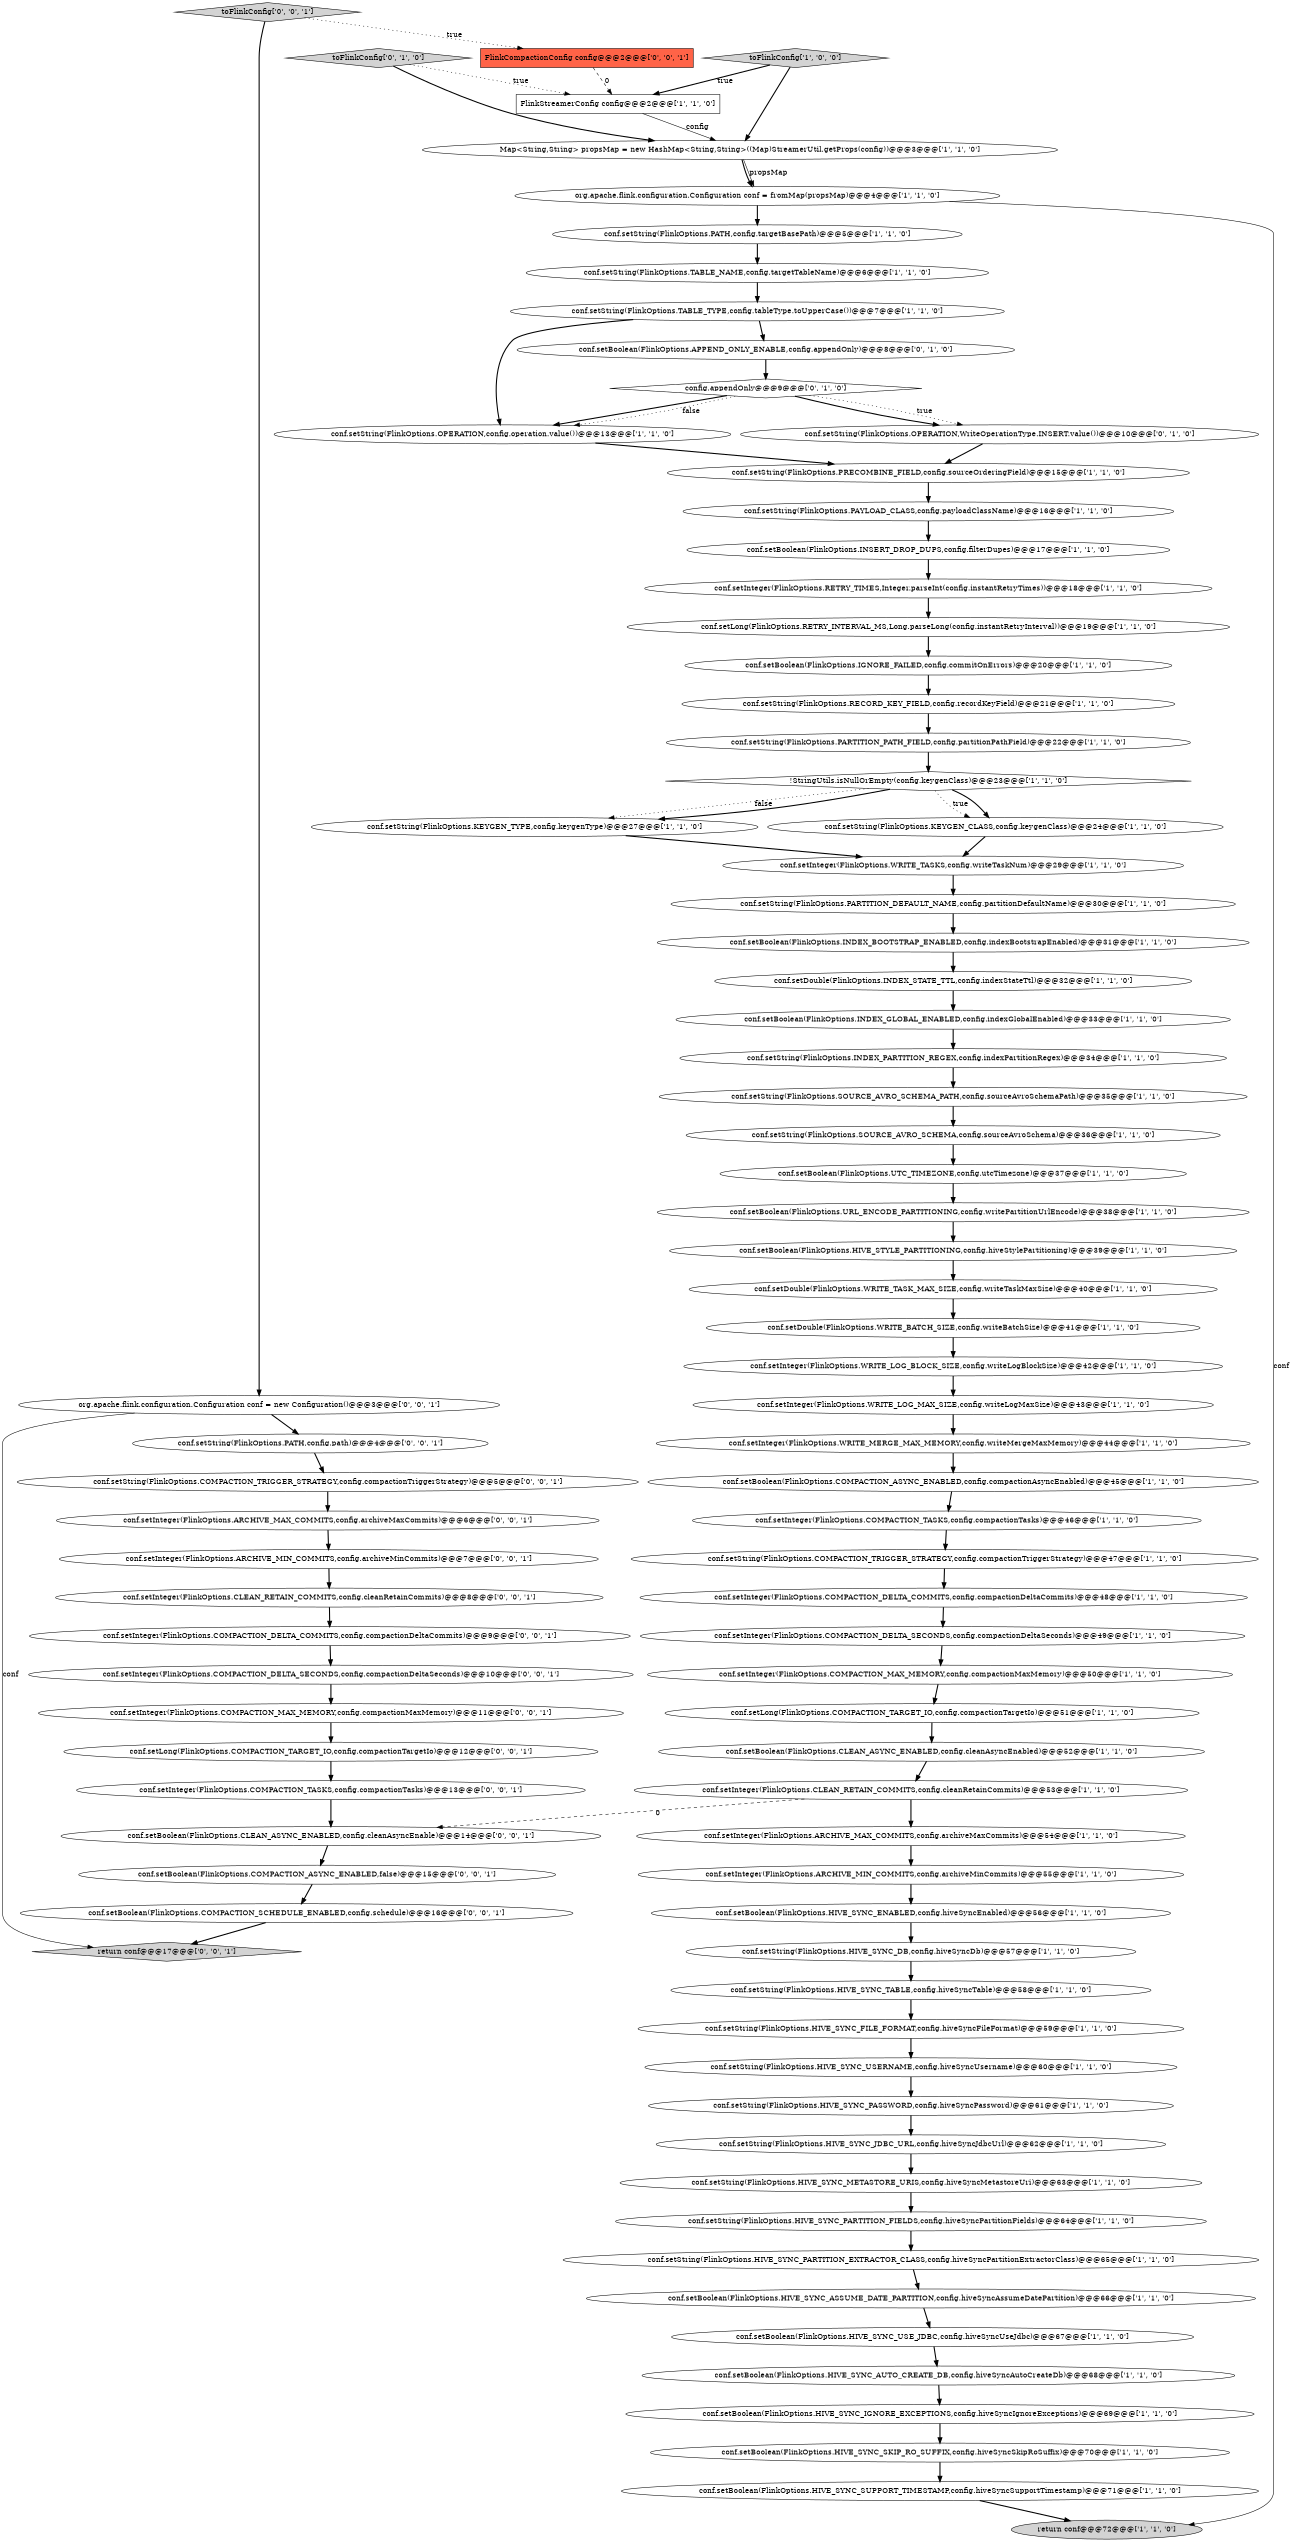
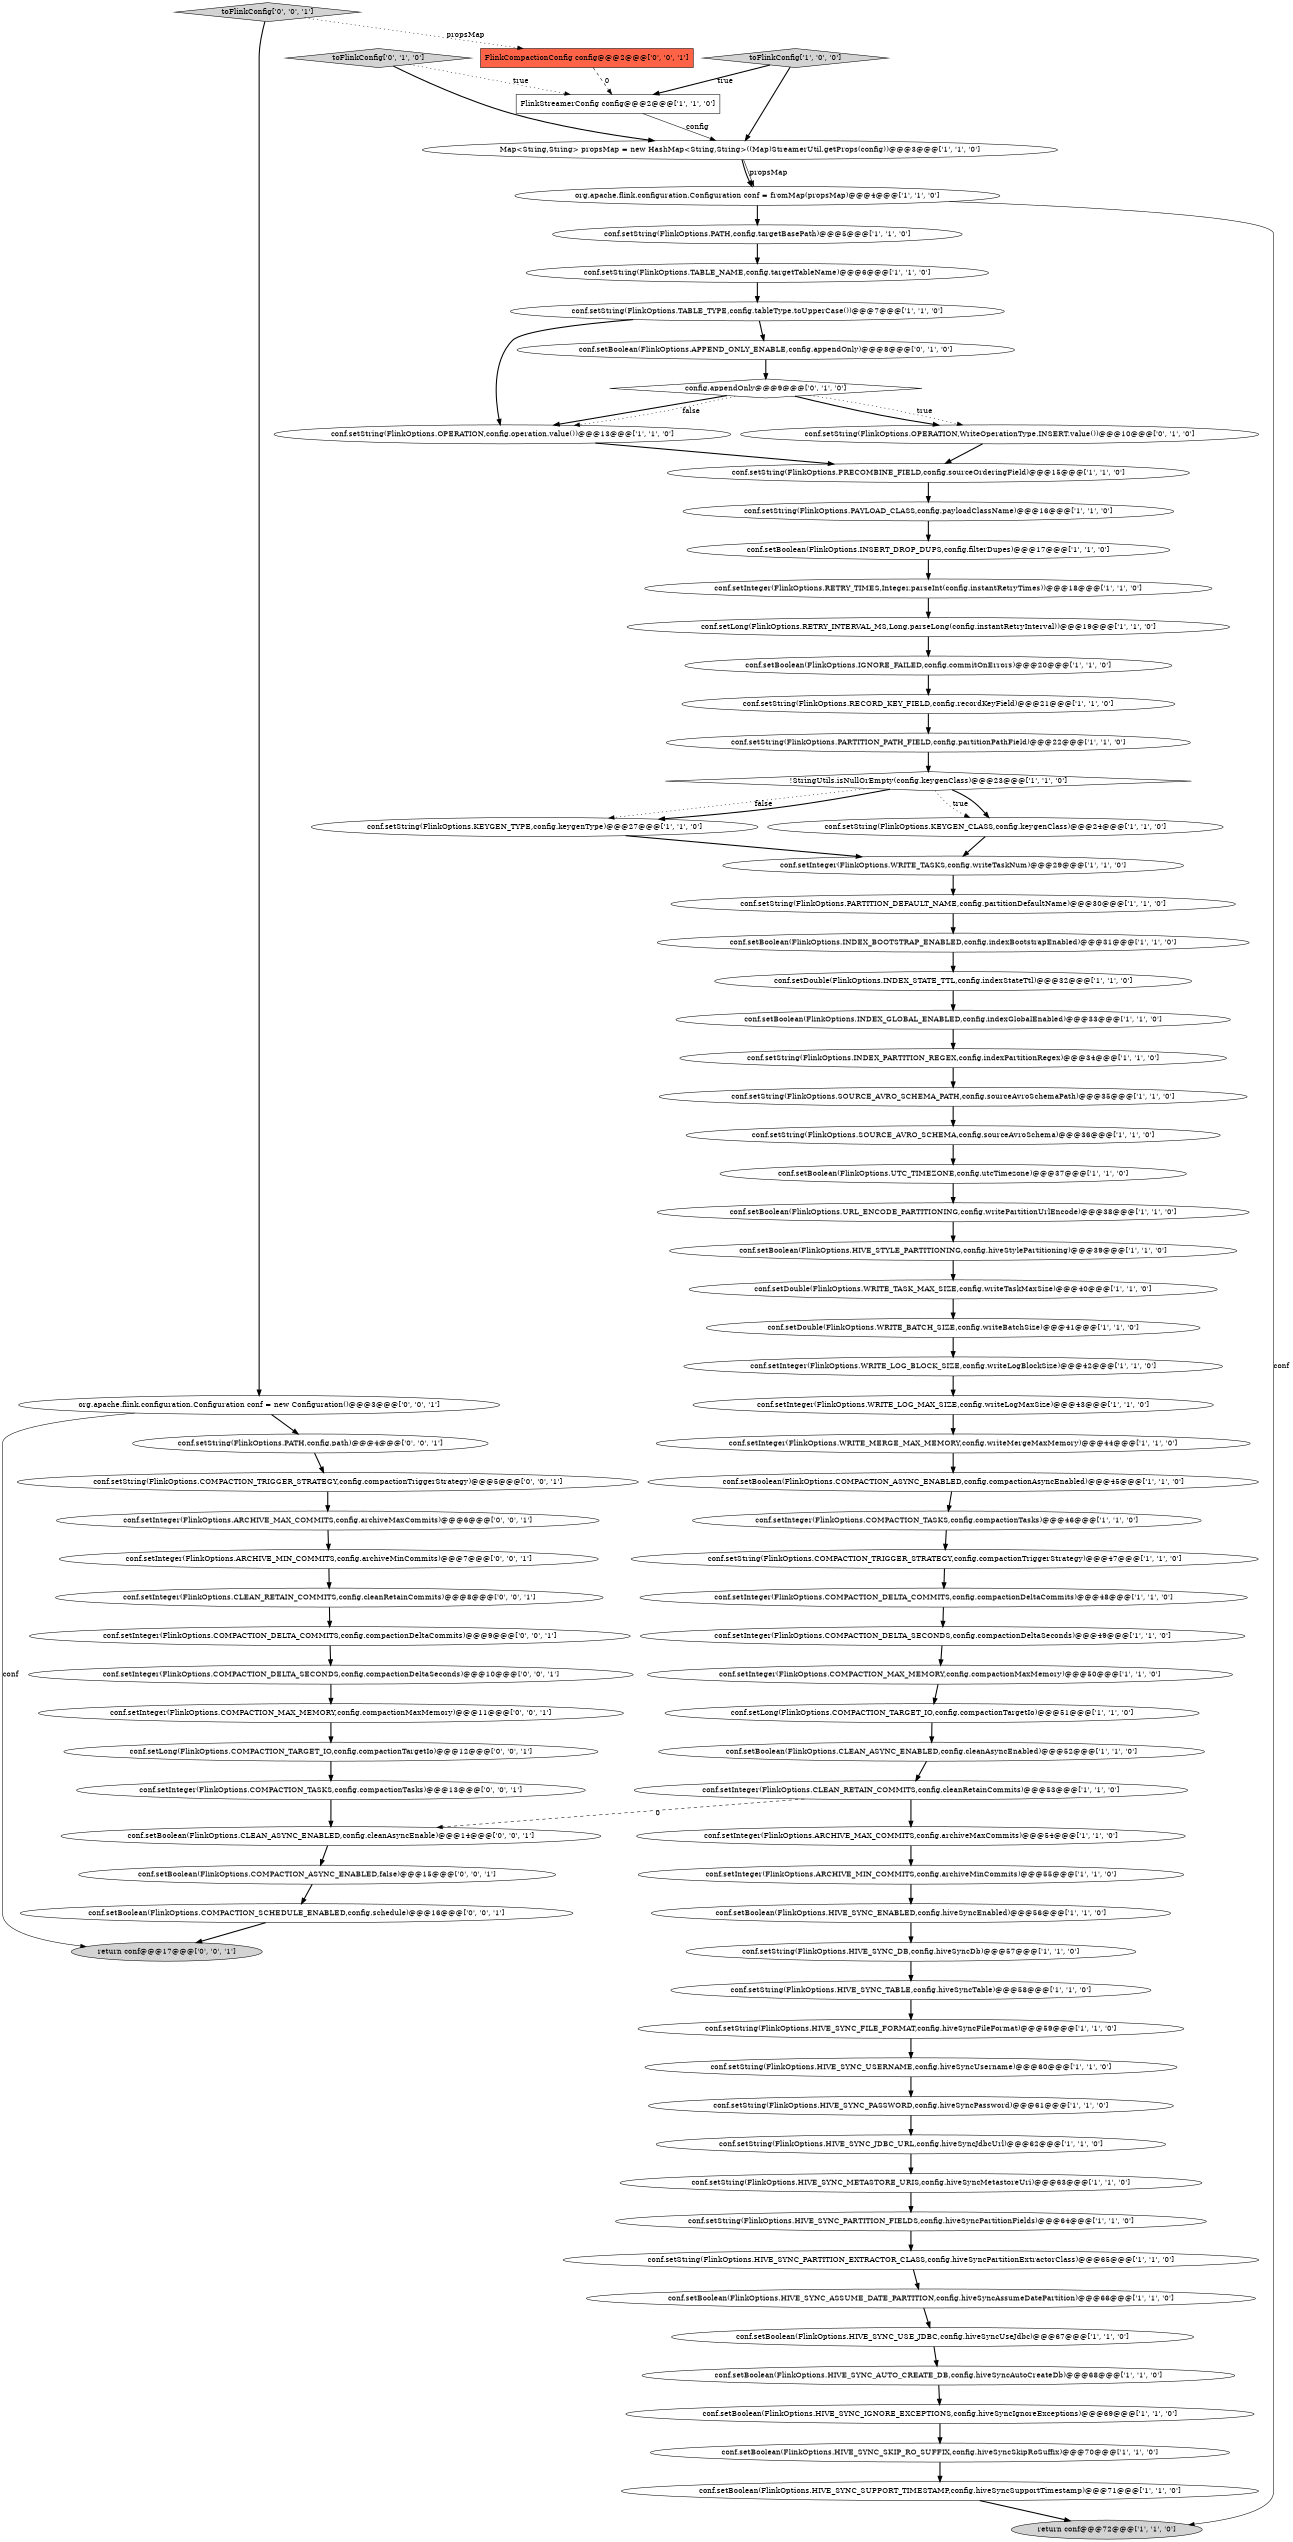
(455, 35) -> (466, 35)
(167, 1952) -> (167, 1952)
